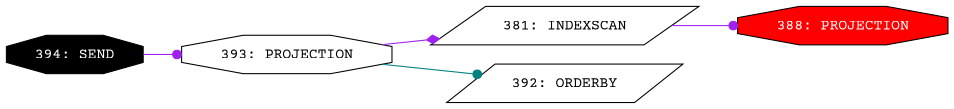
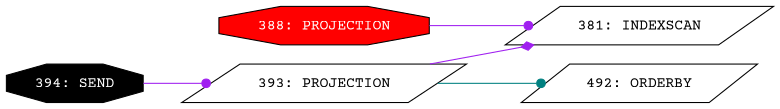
(700, 26) -> (477, 26)
(287, 54) -> (324, 83)
(565, 83) -> (639, 83)
